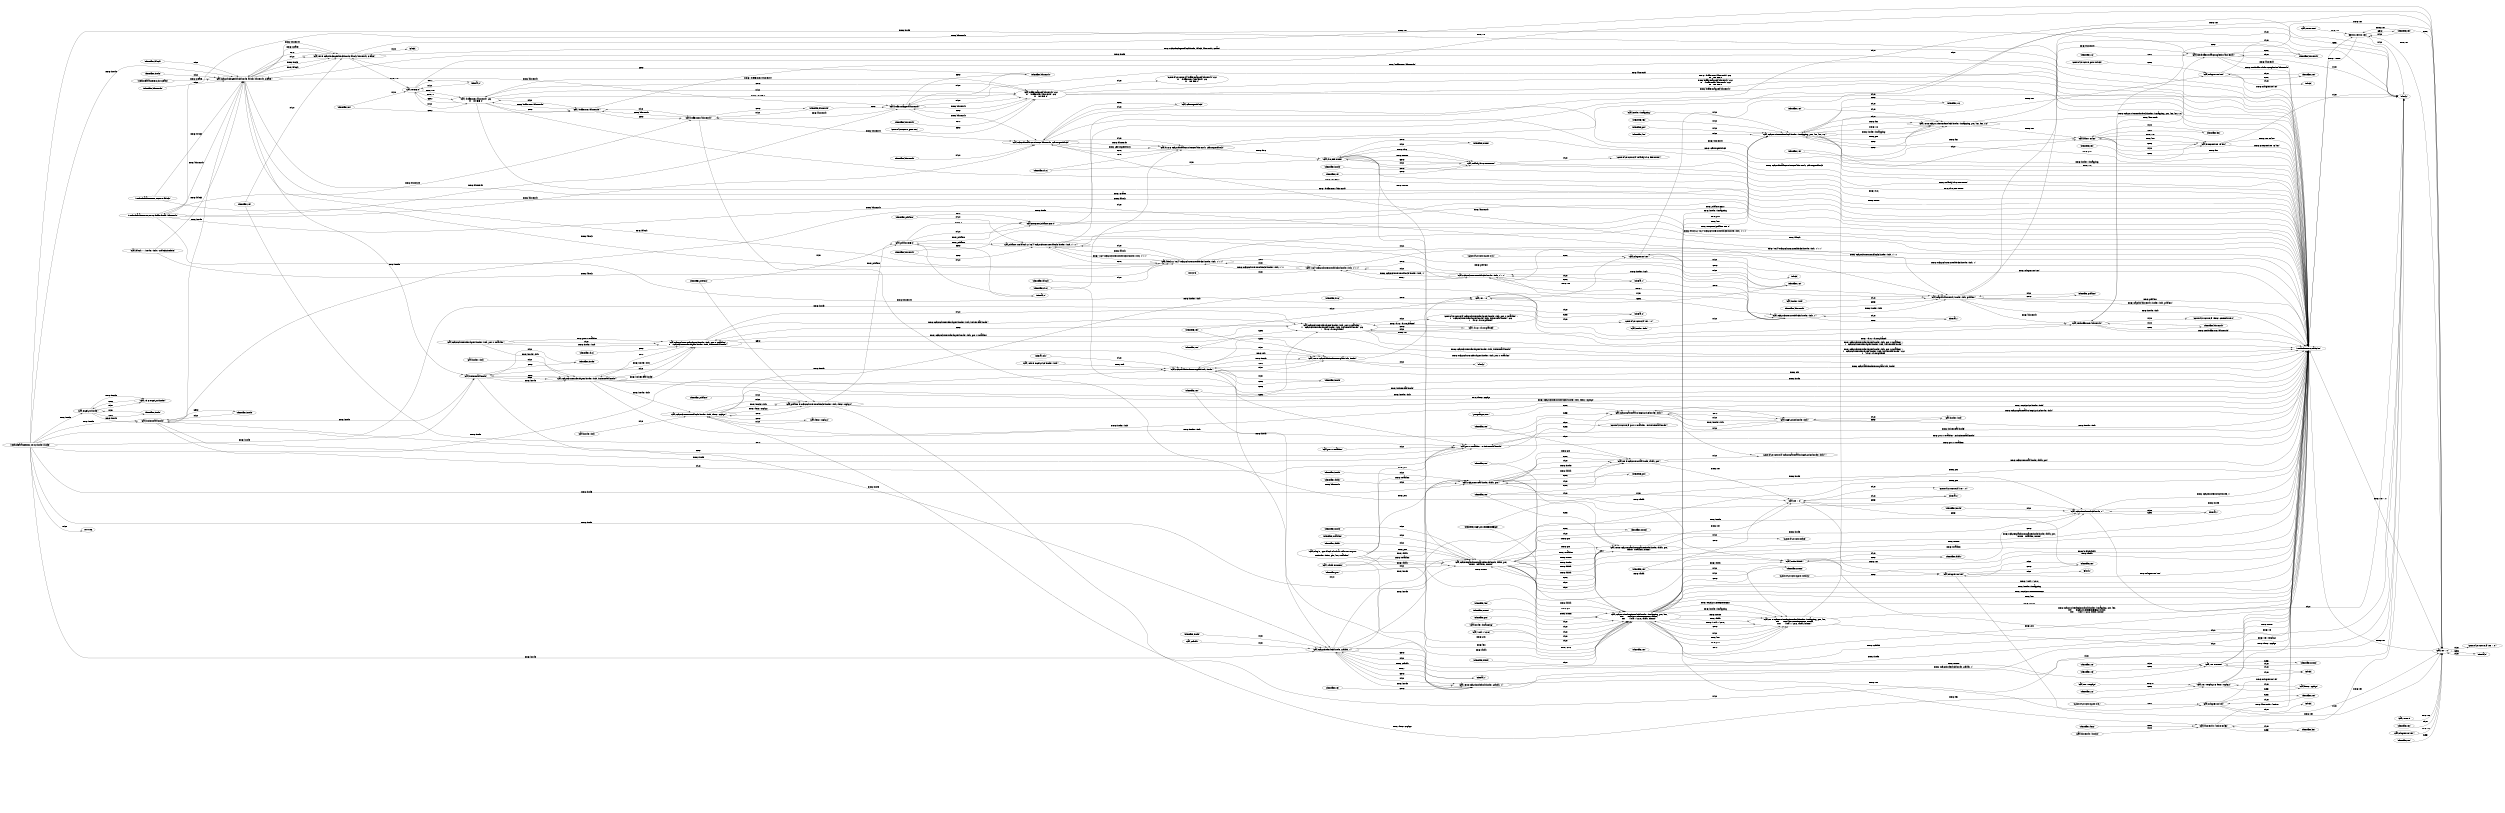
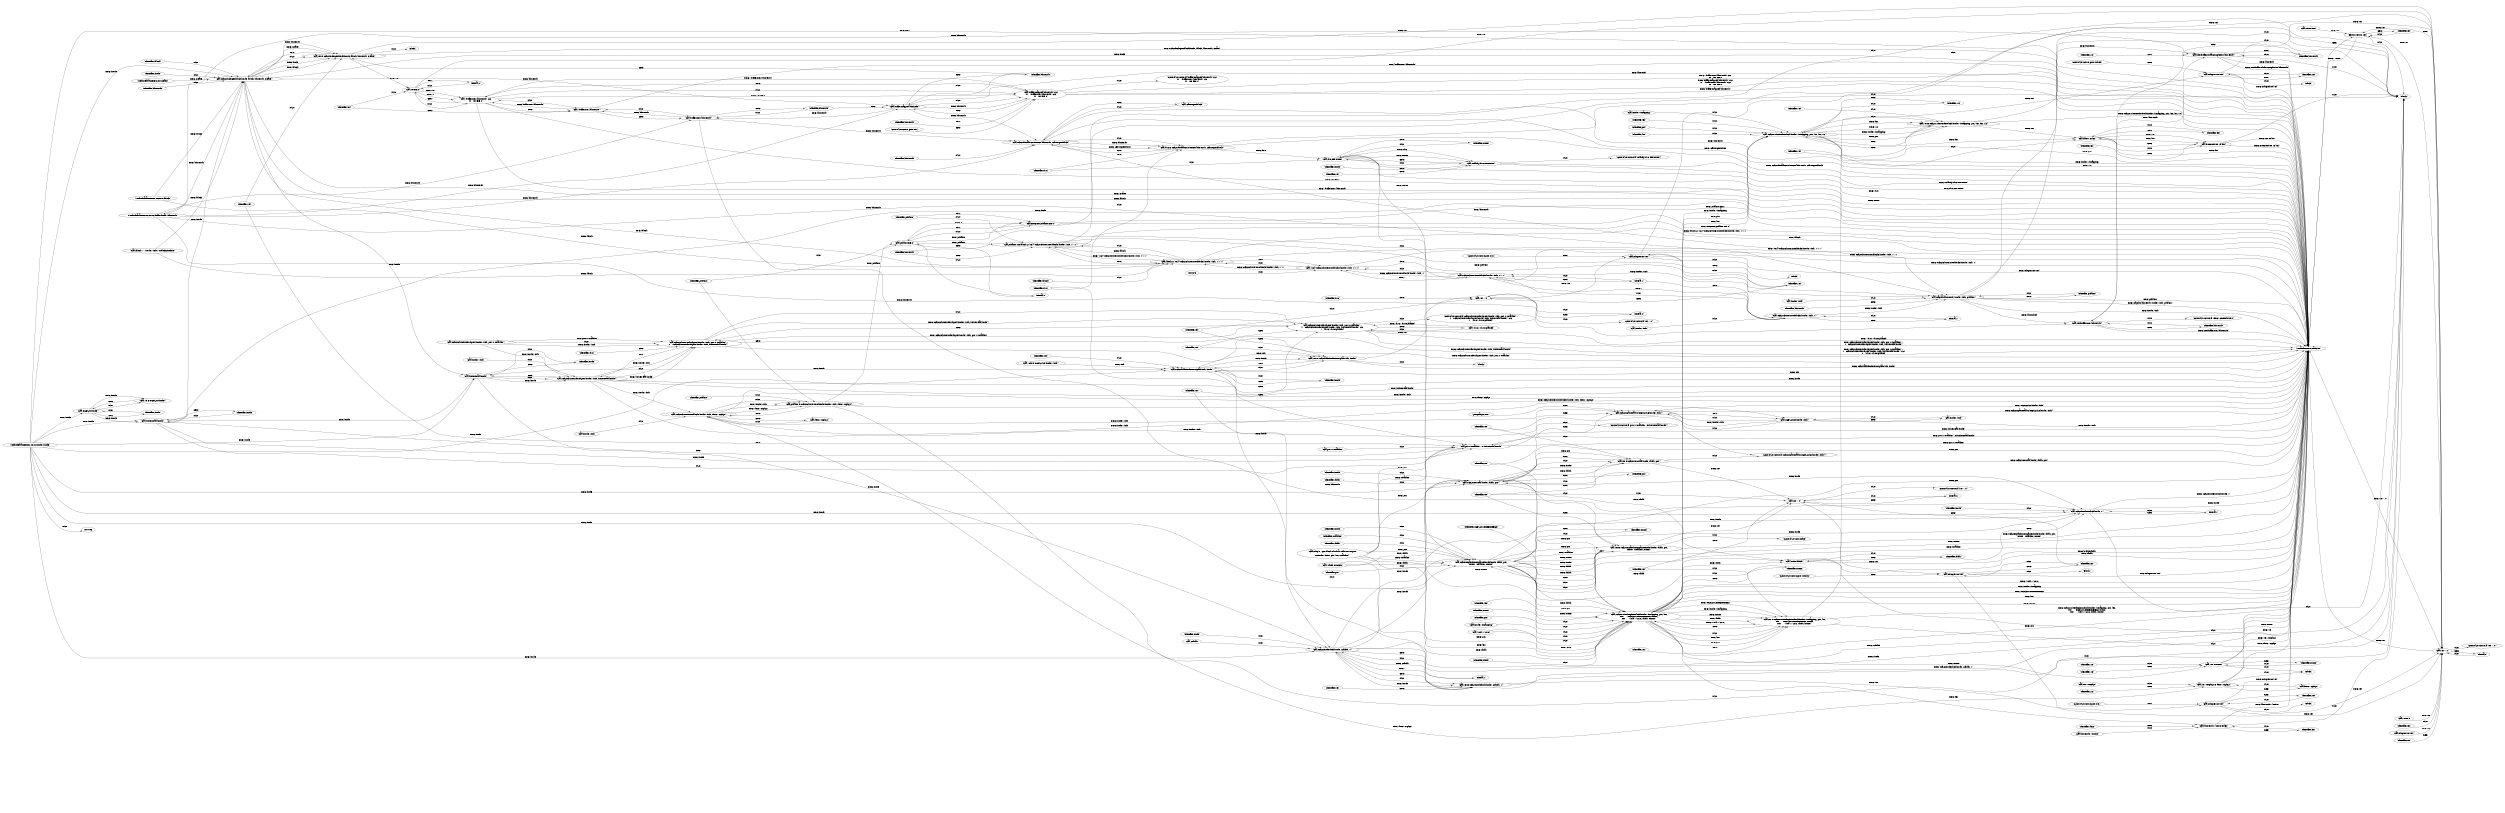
(905, 30) -> (905, 30)
(905, 107) -> (905, 107)
none -> (966, 228)
(1234, 300) -> (1163, 422)
(1026, 307) -> (1030, 513)
(2029, 315) -> (2029, 315)
(1041, 356) -> (1041, 356)
(1944, 474) -> (1936, 450)
(2150, 683) -> (2150, 683)
